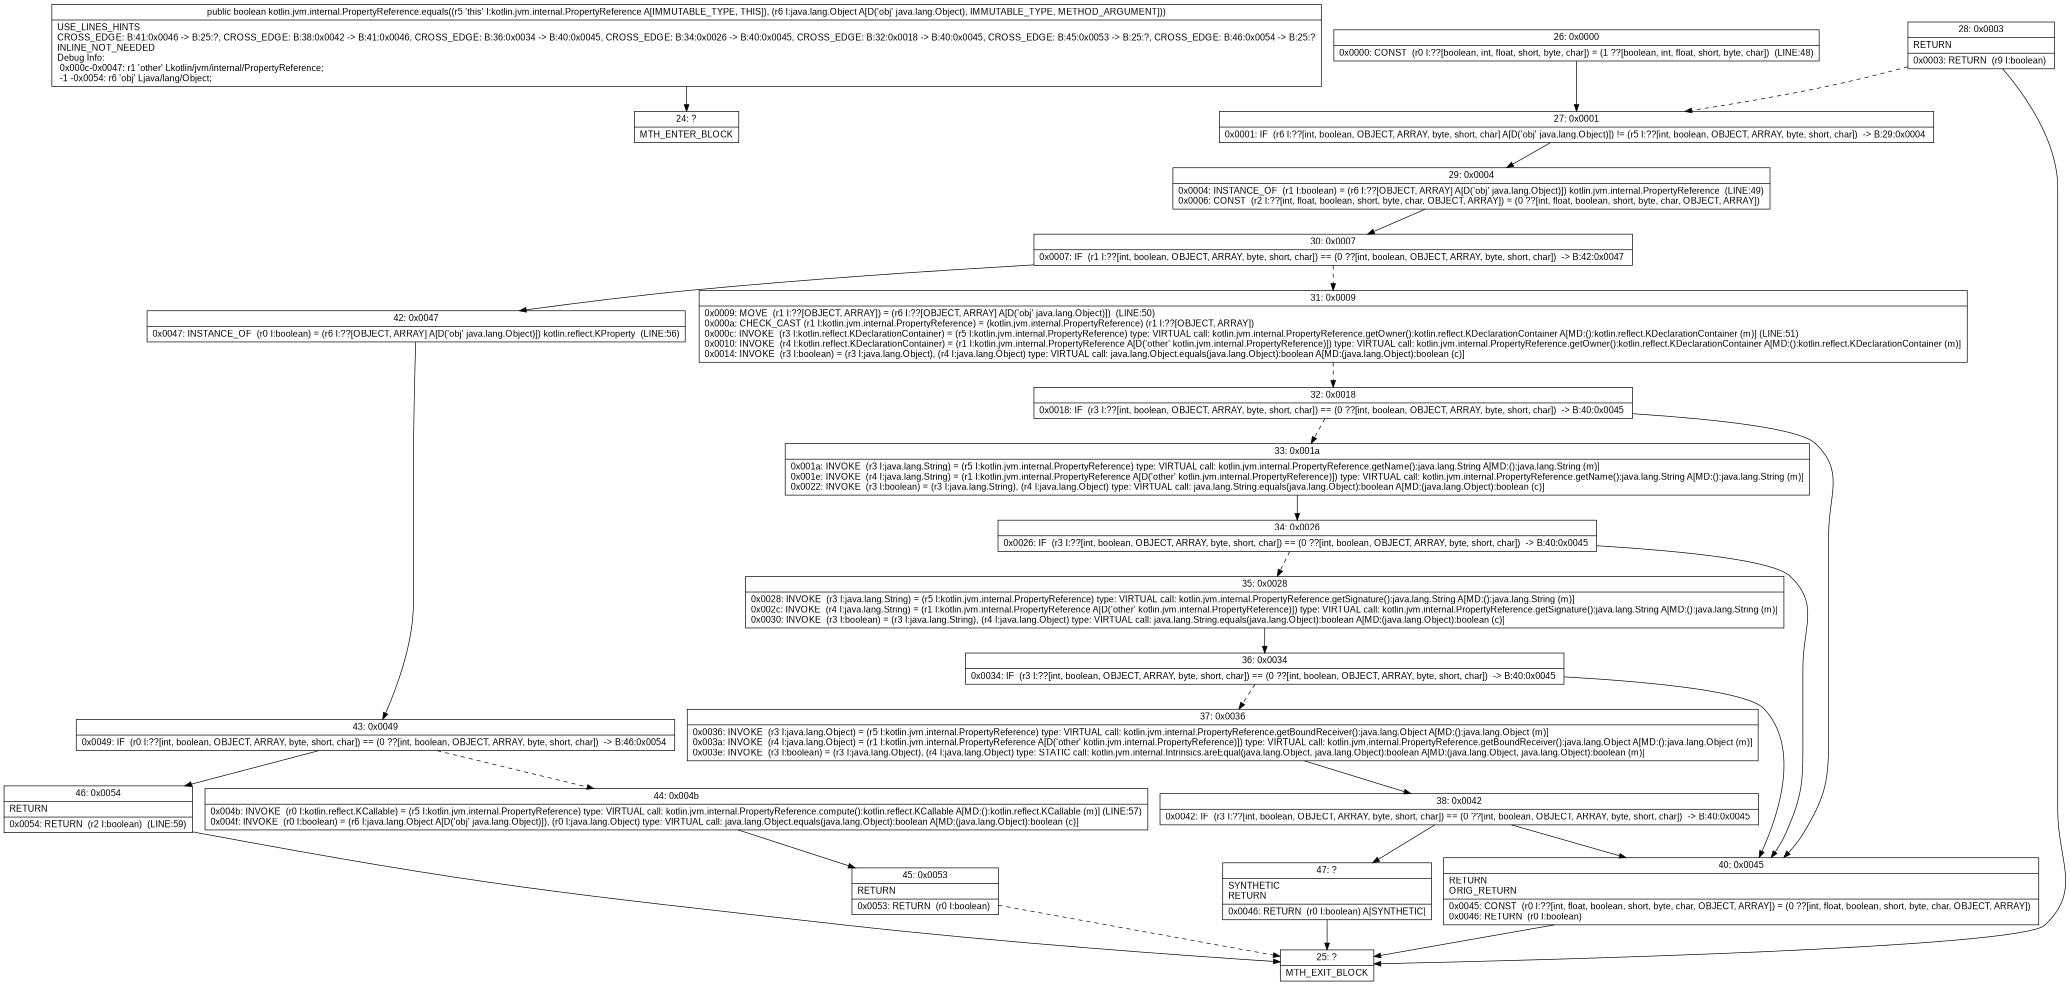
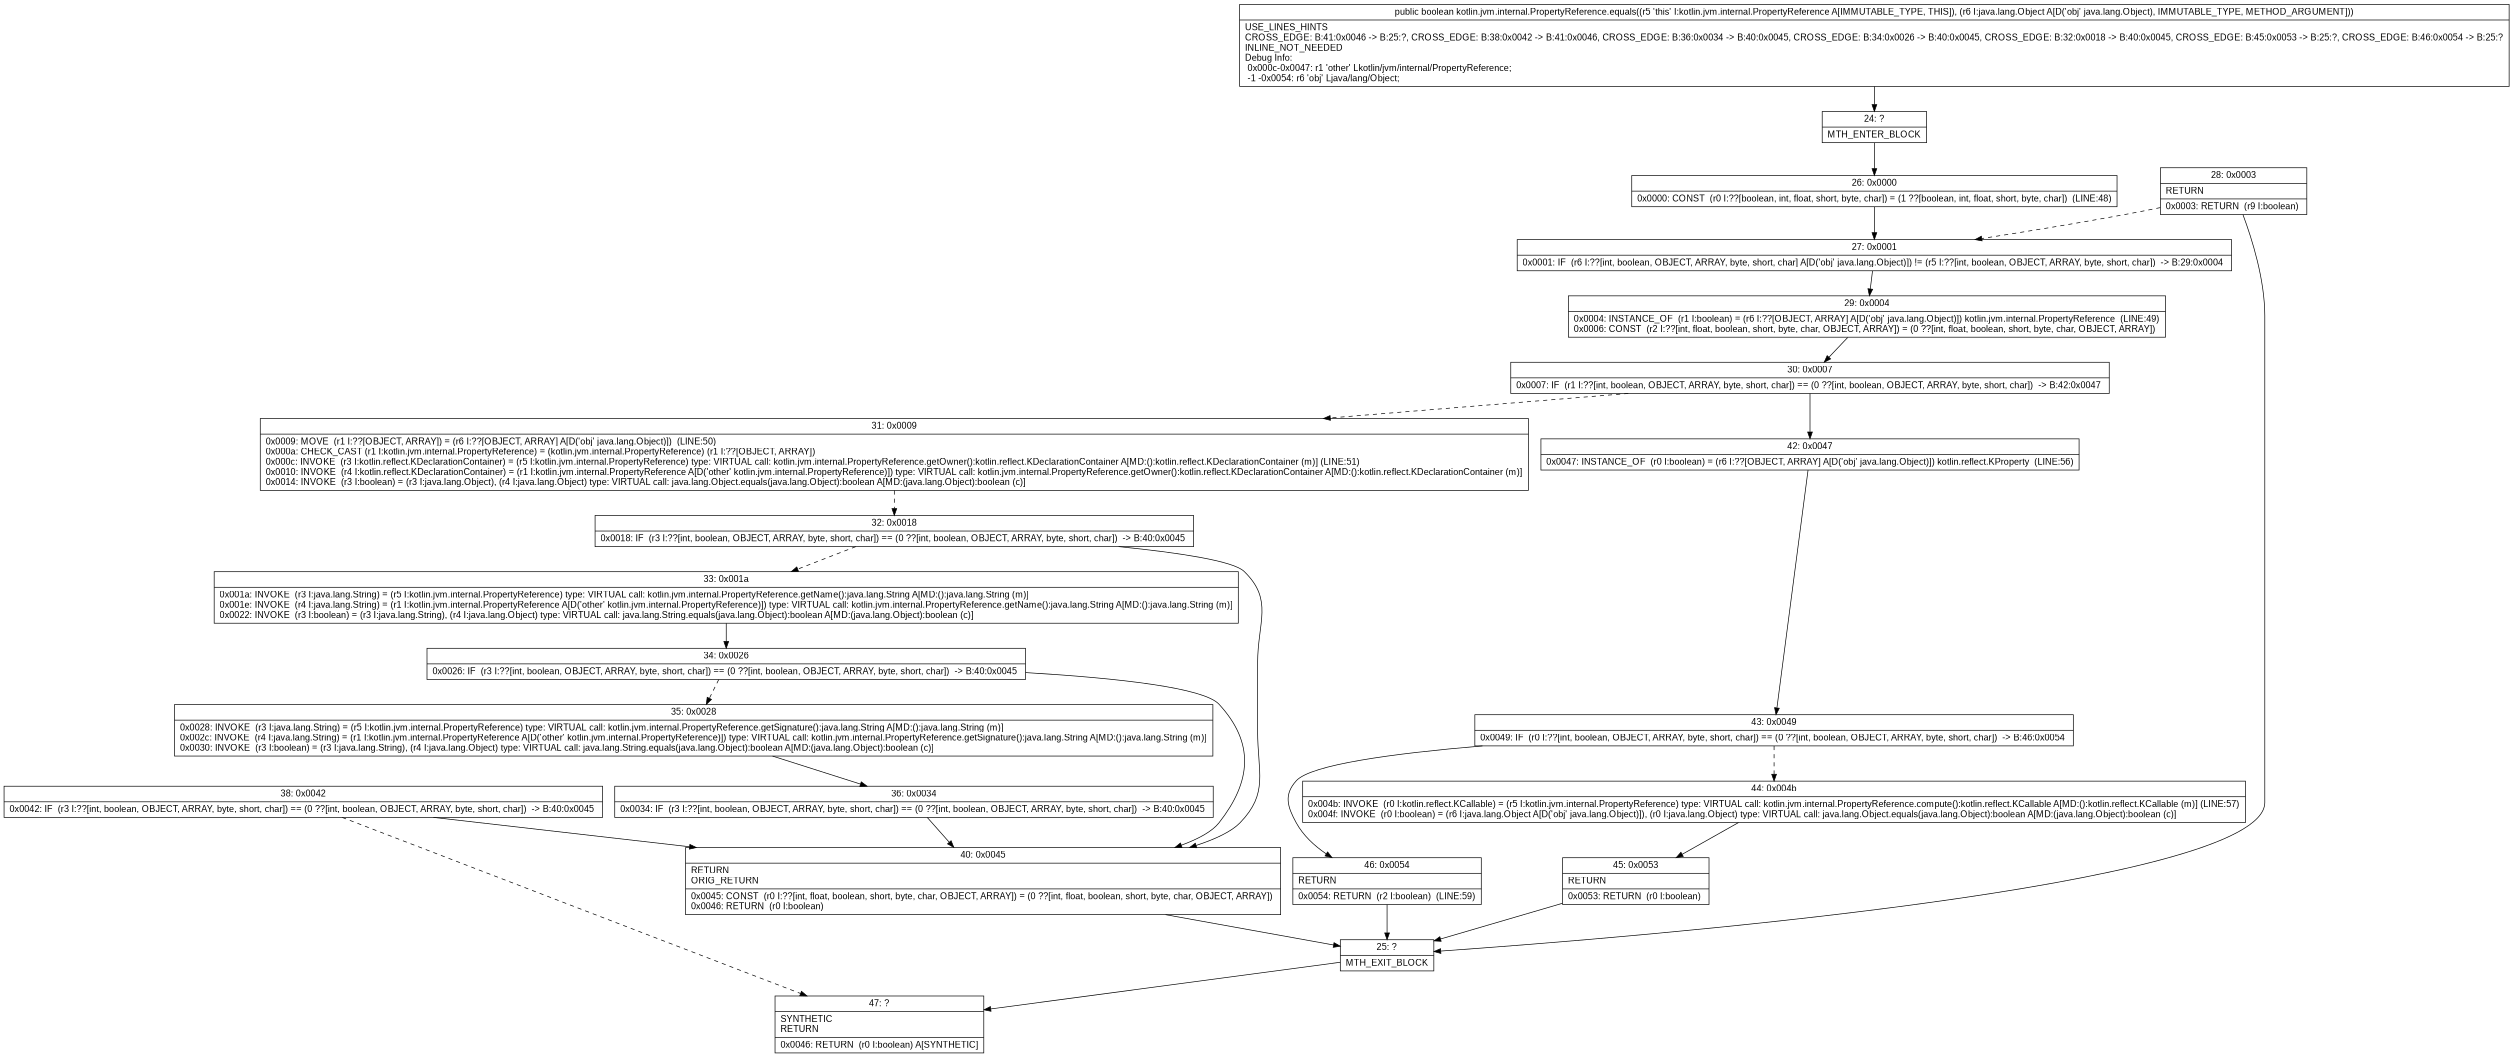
none -> (1874, 156)
(1223, 735) -> none
(1407, 842) -> (571, 905)
(1136, 930) -> (1502, 921)
(1327, 931) -> (1166, 986)
